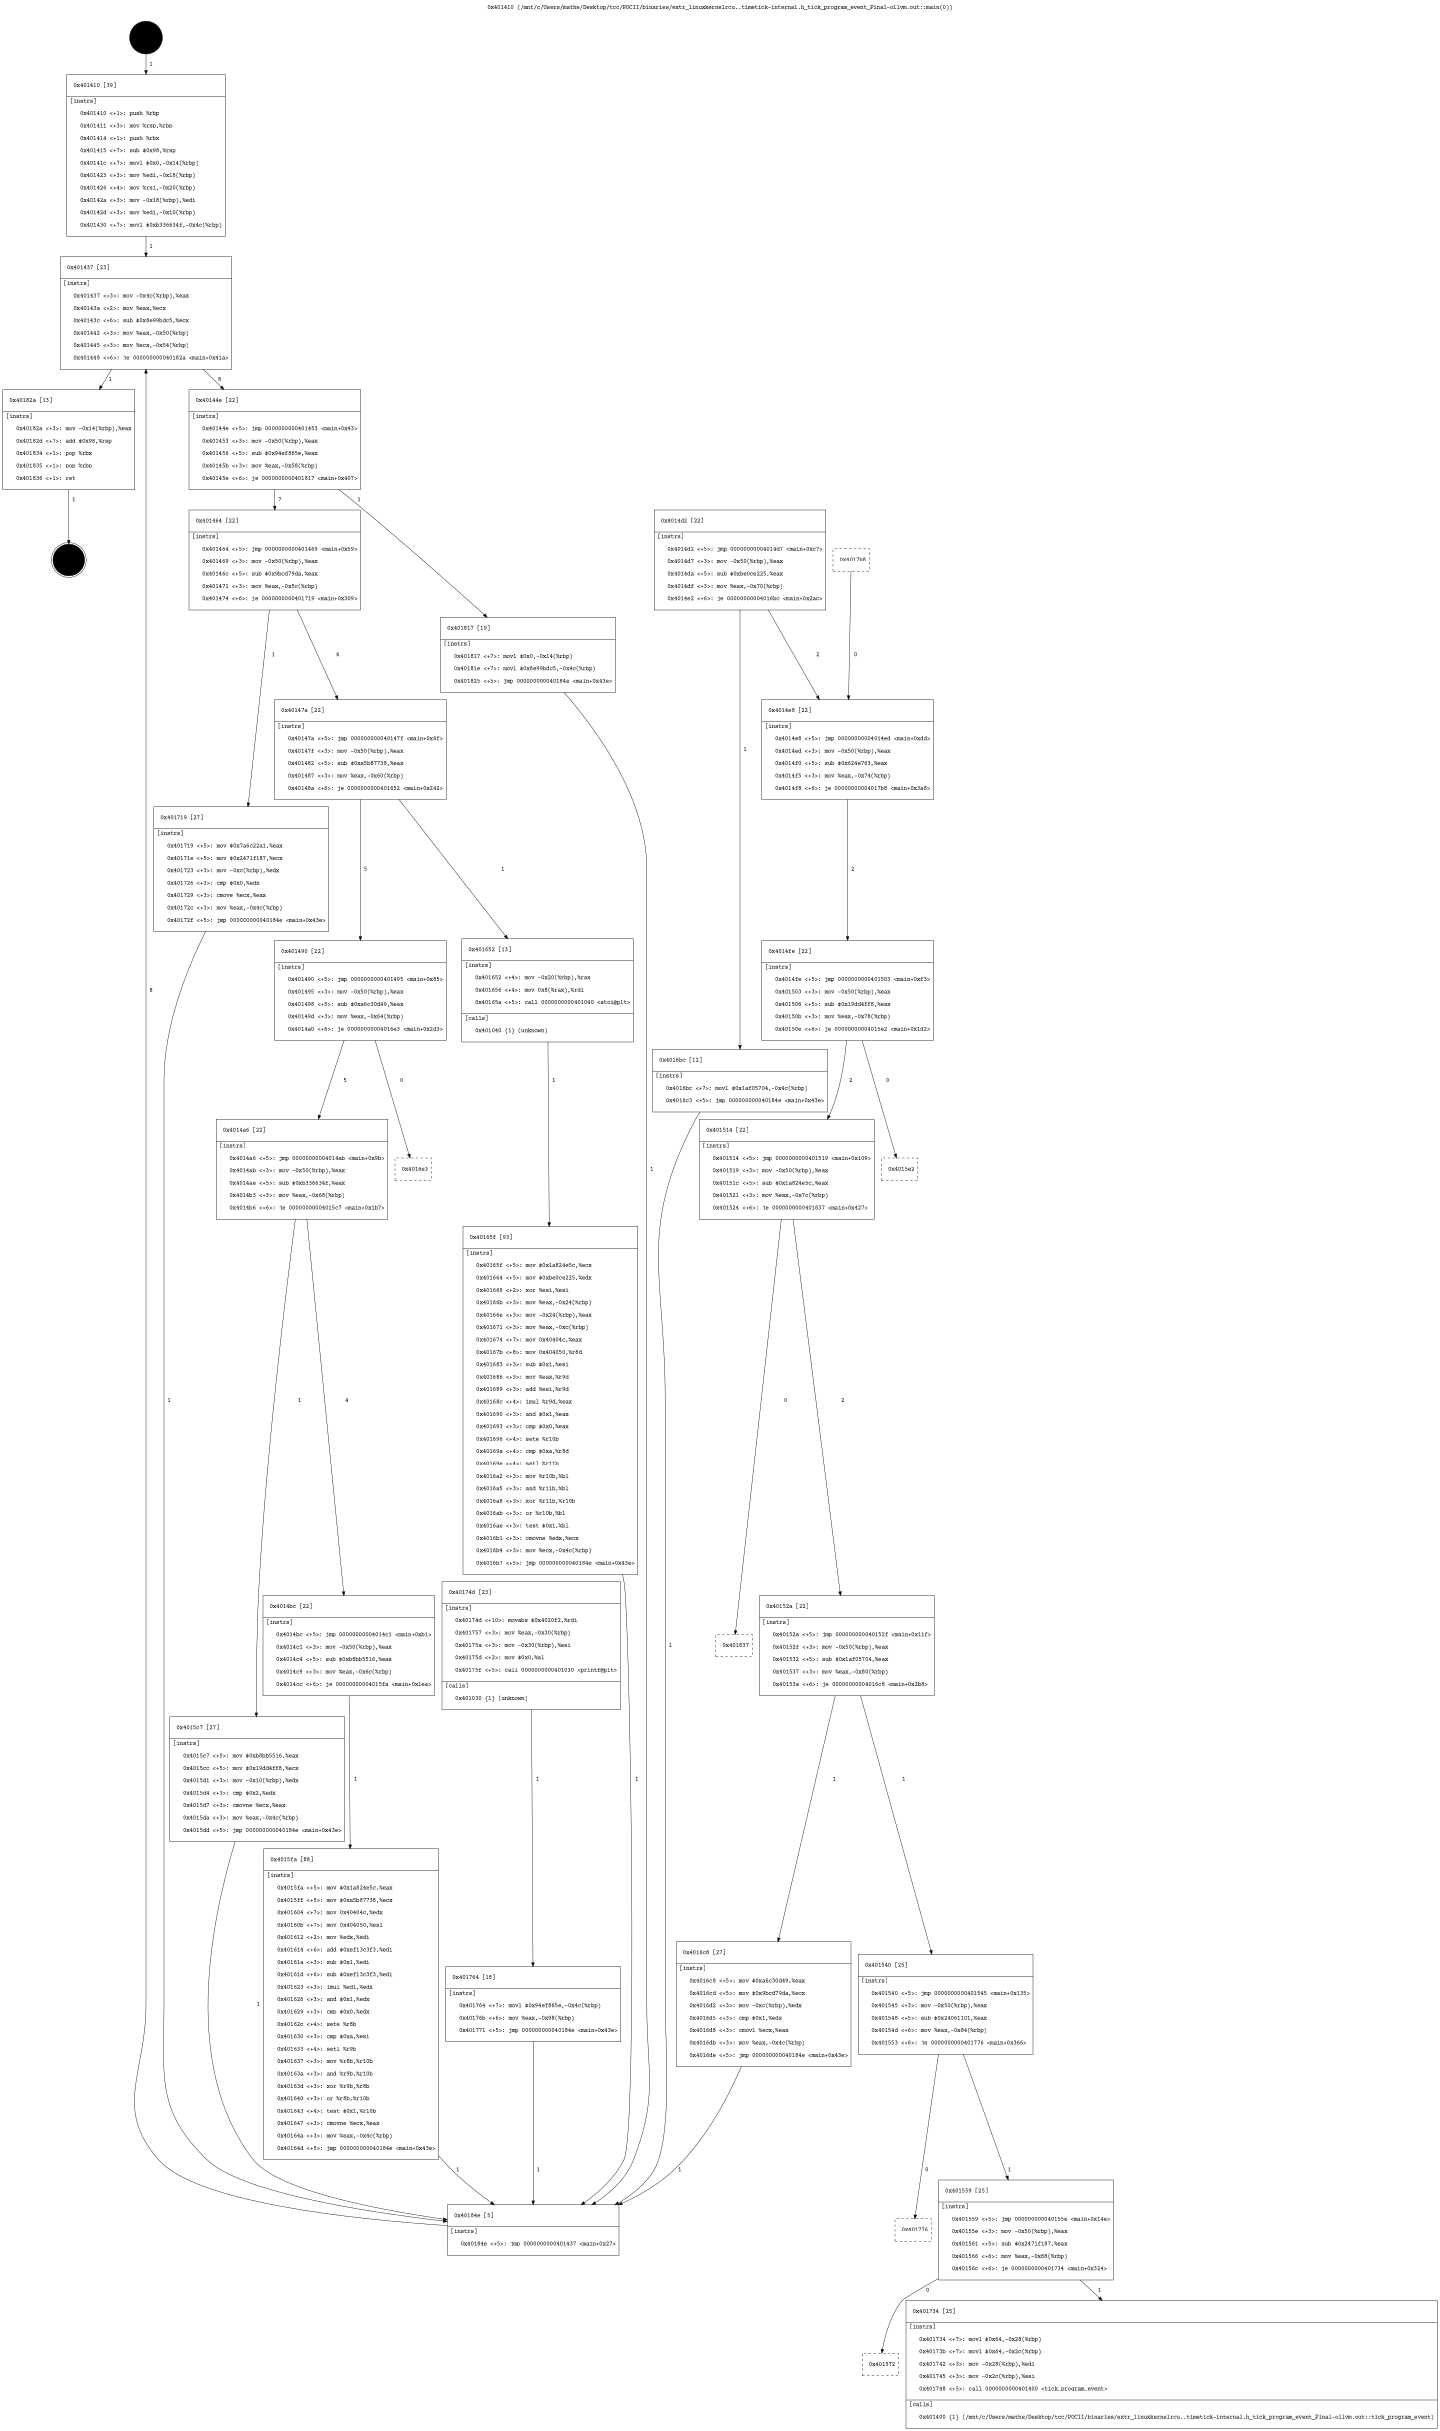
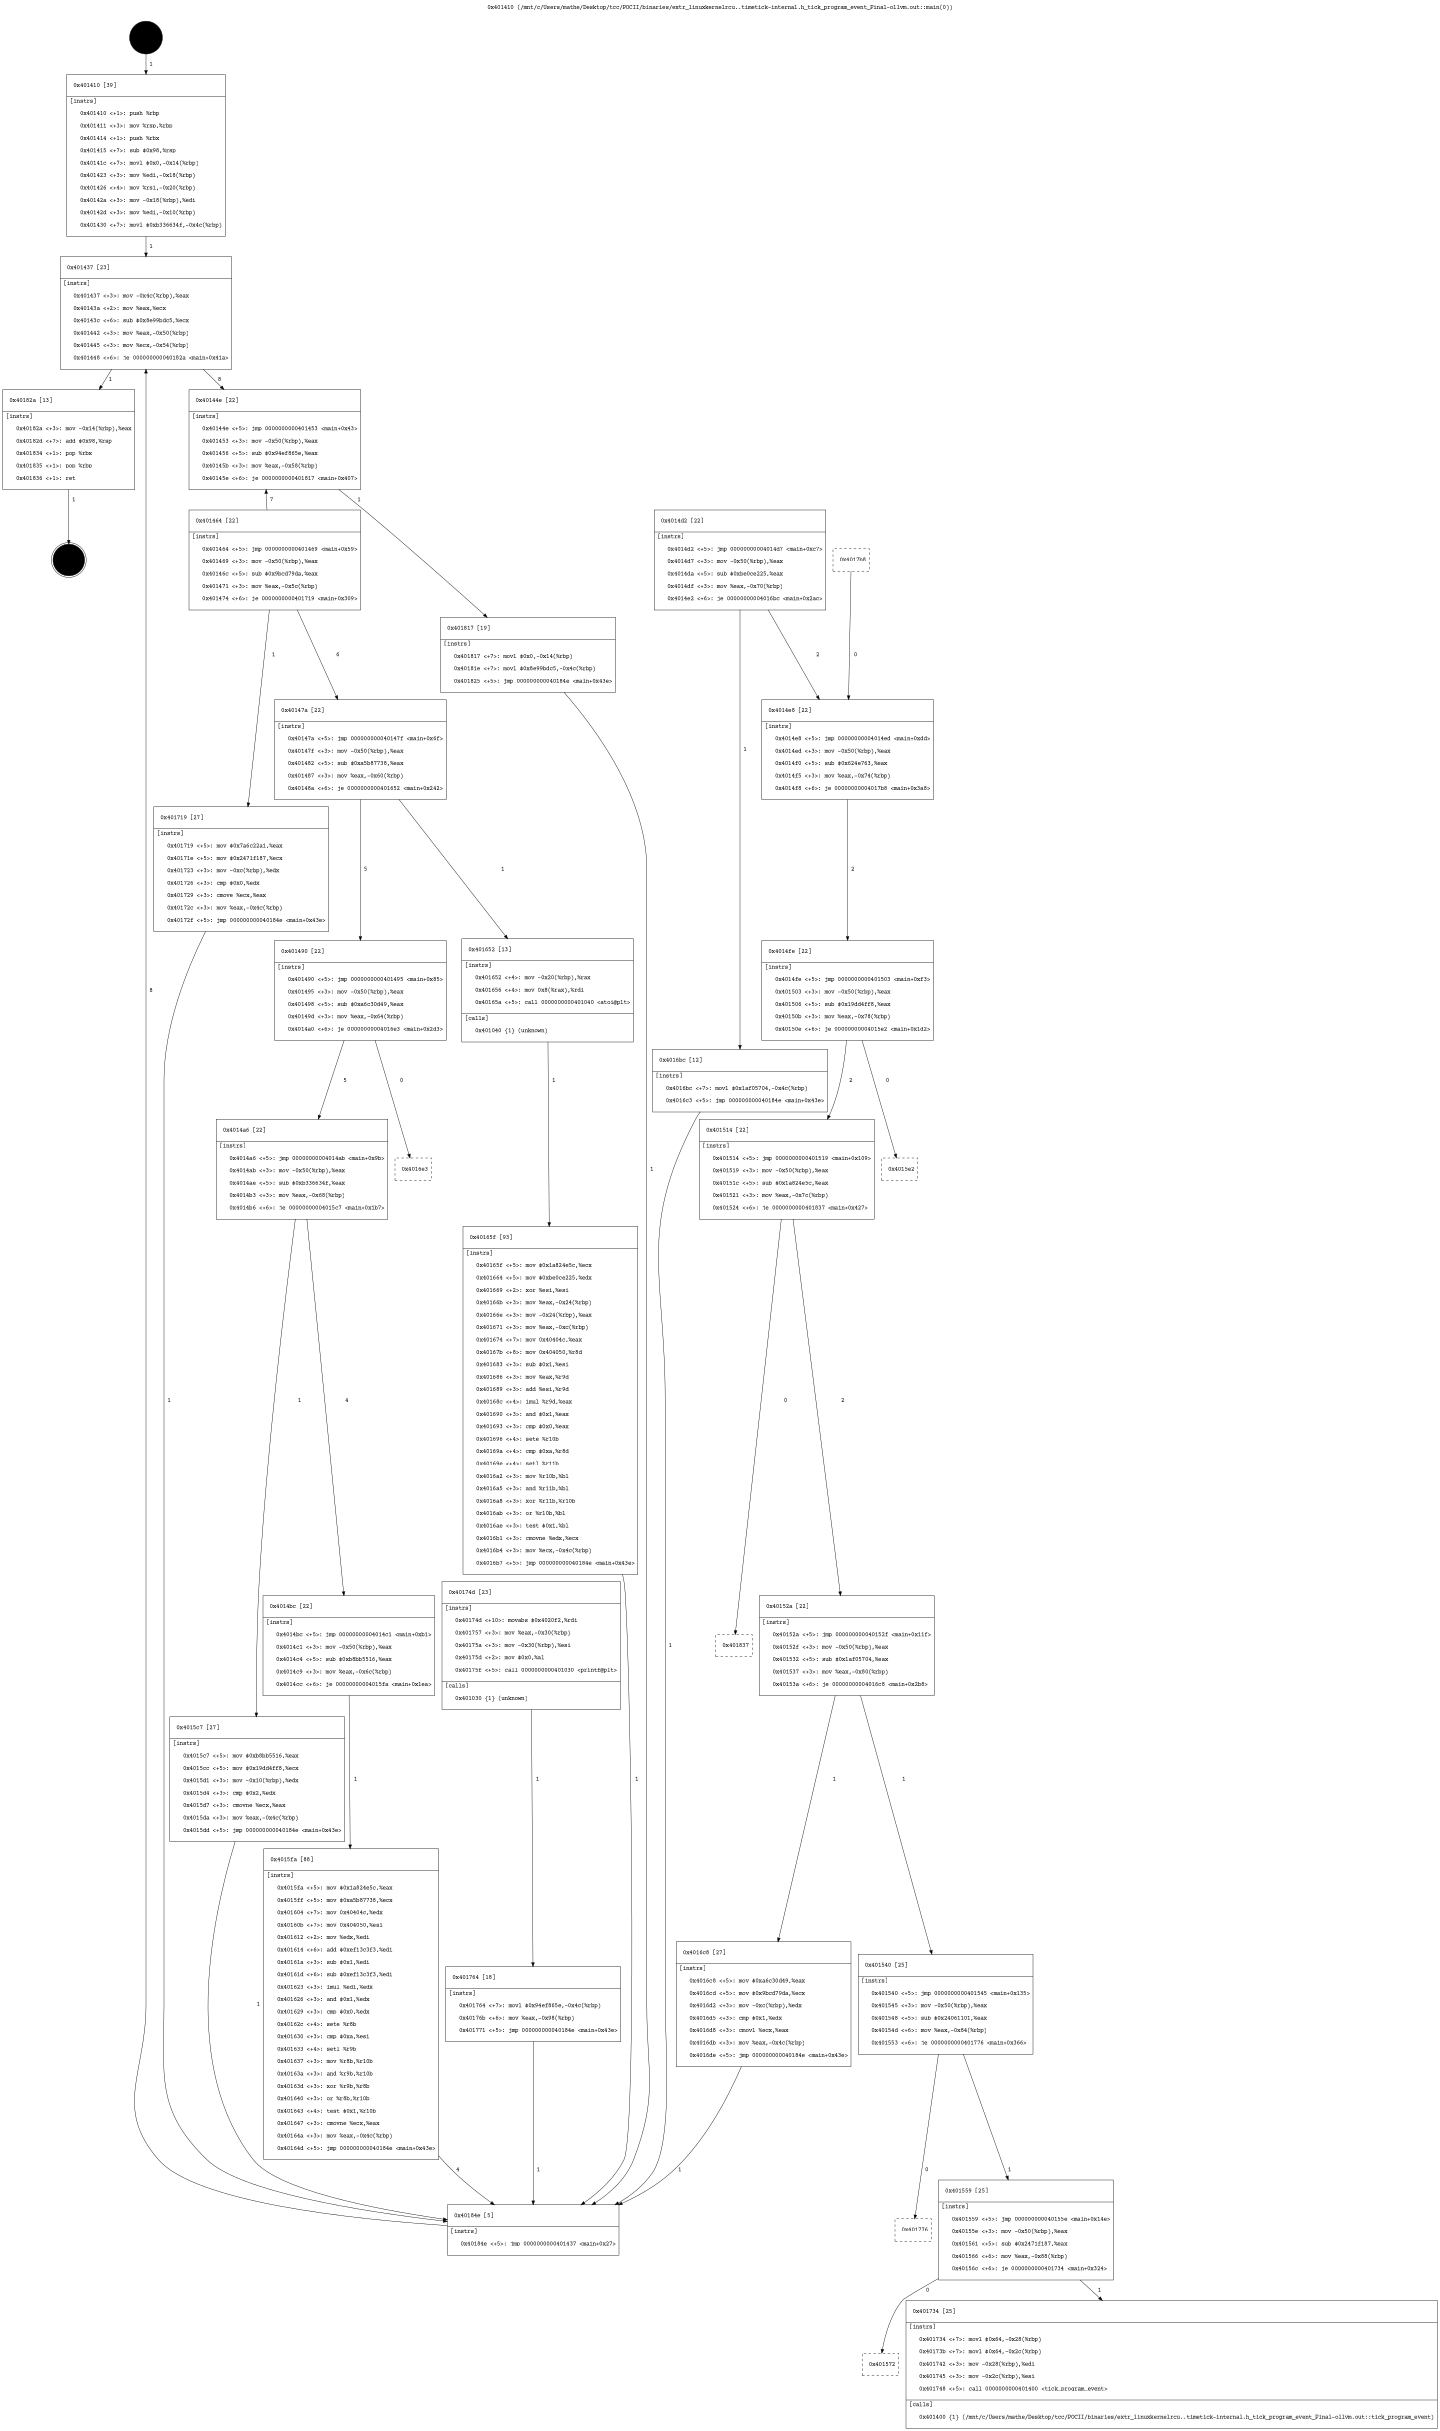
(275, 498) -> (266, 502)
(456, 2170) -> (456, 2170)
